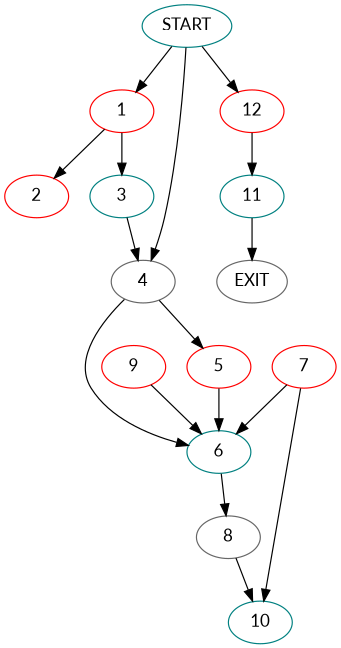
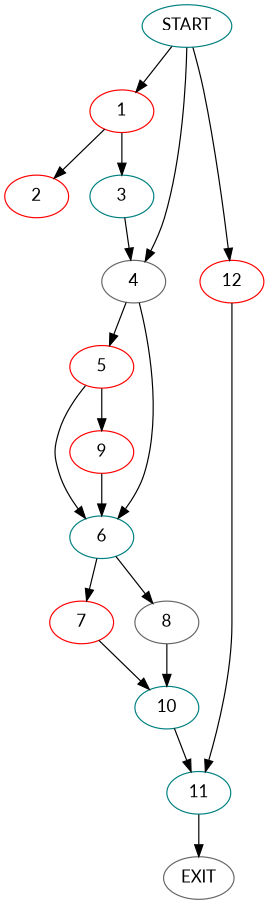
none -> (102, 404)
(266, 405) -> (93, 574)
none -> (181, 744)
